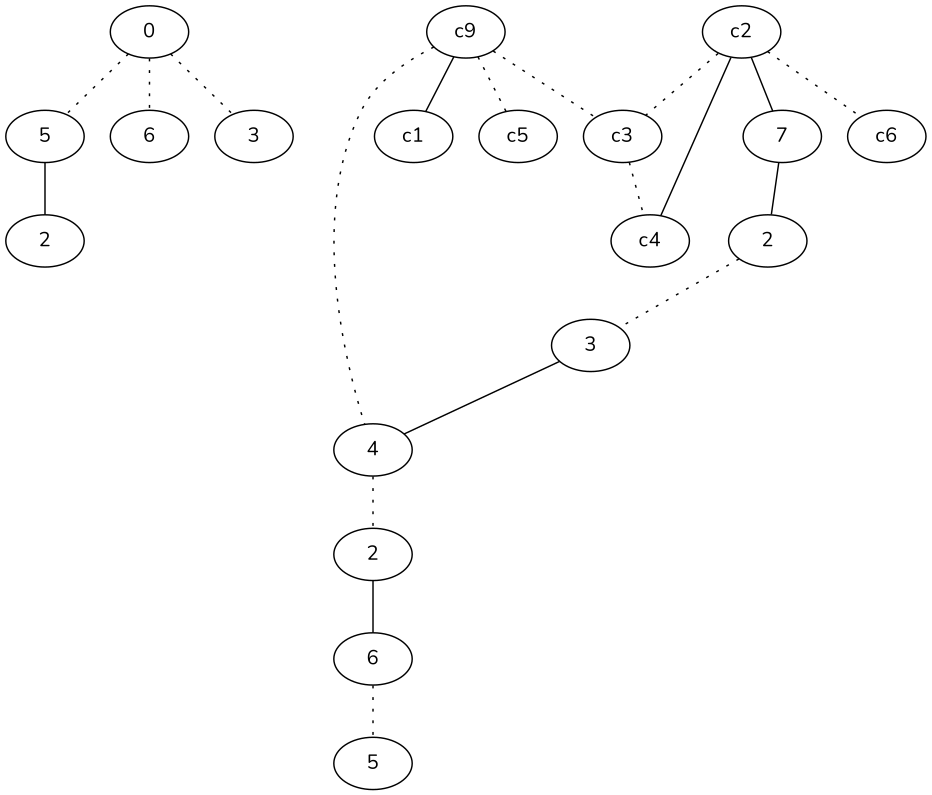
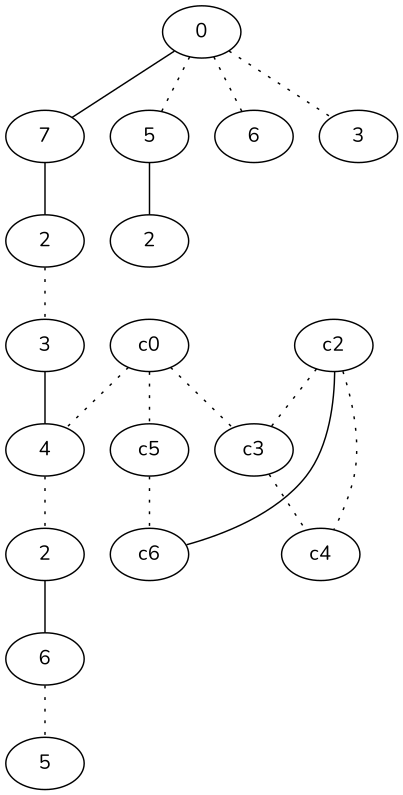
(466, 32) -> (149, 345)
(762, 84) -> (123, 84)
(814, 84) -> (296, 487)
(414, 136) -> none
(696, 137) -> (357, 452)
none -> (149, 502)
